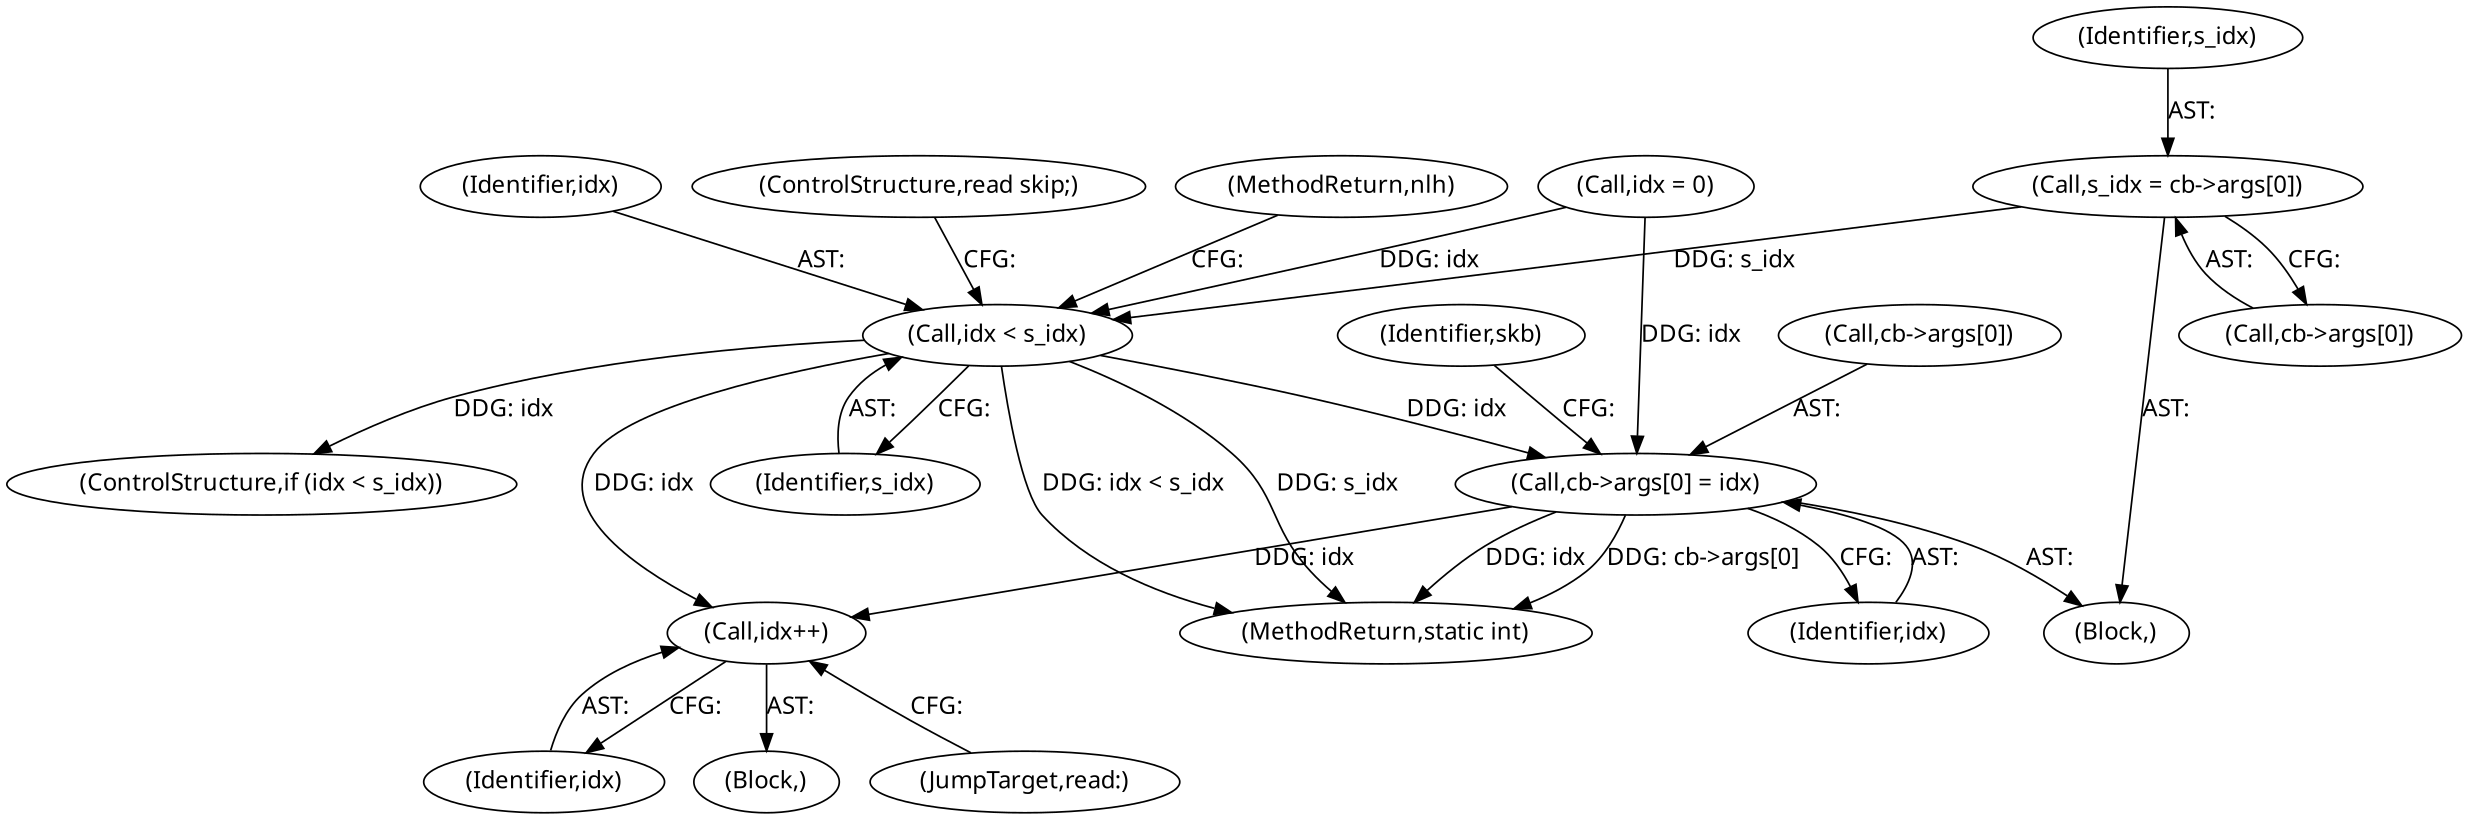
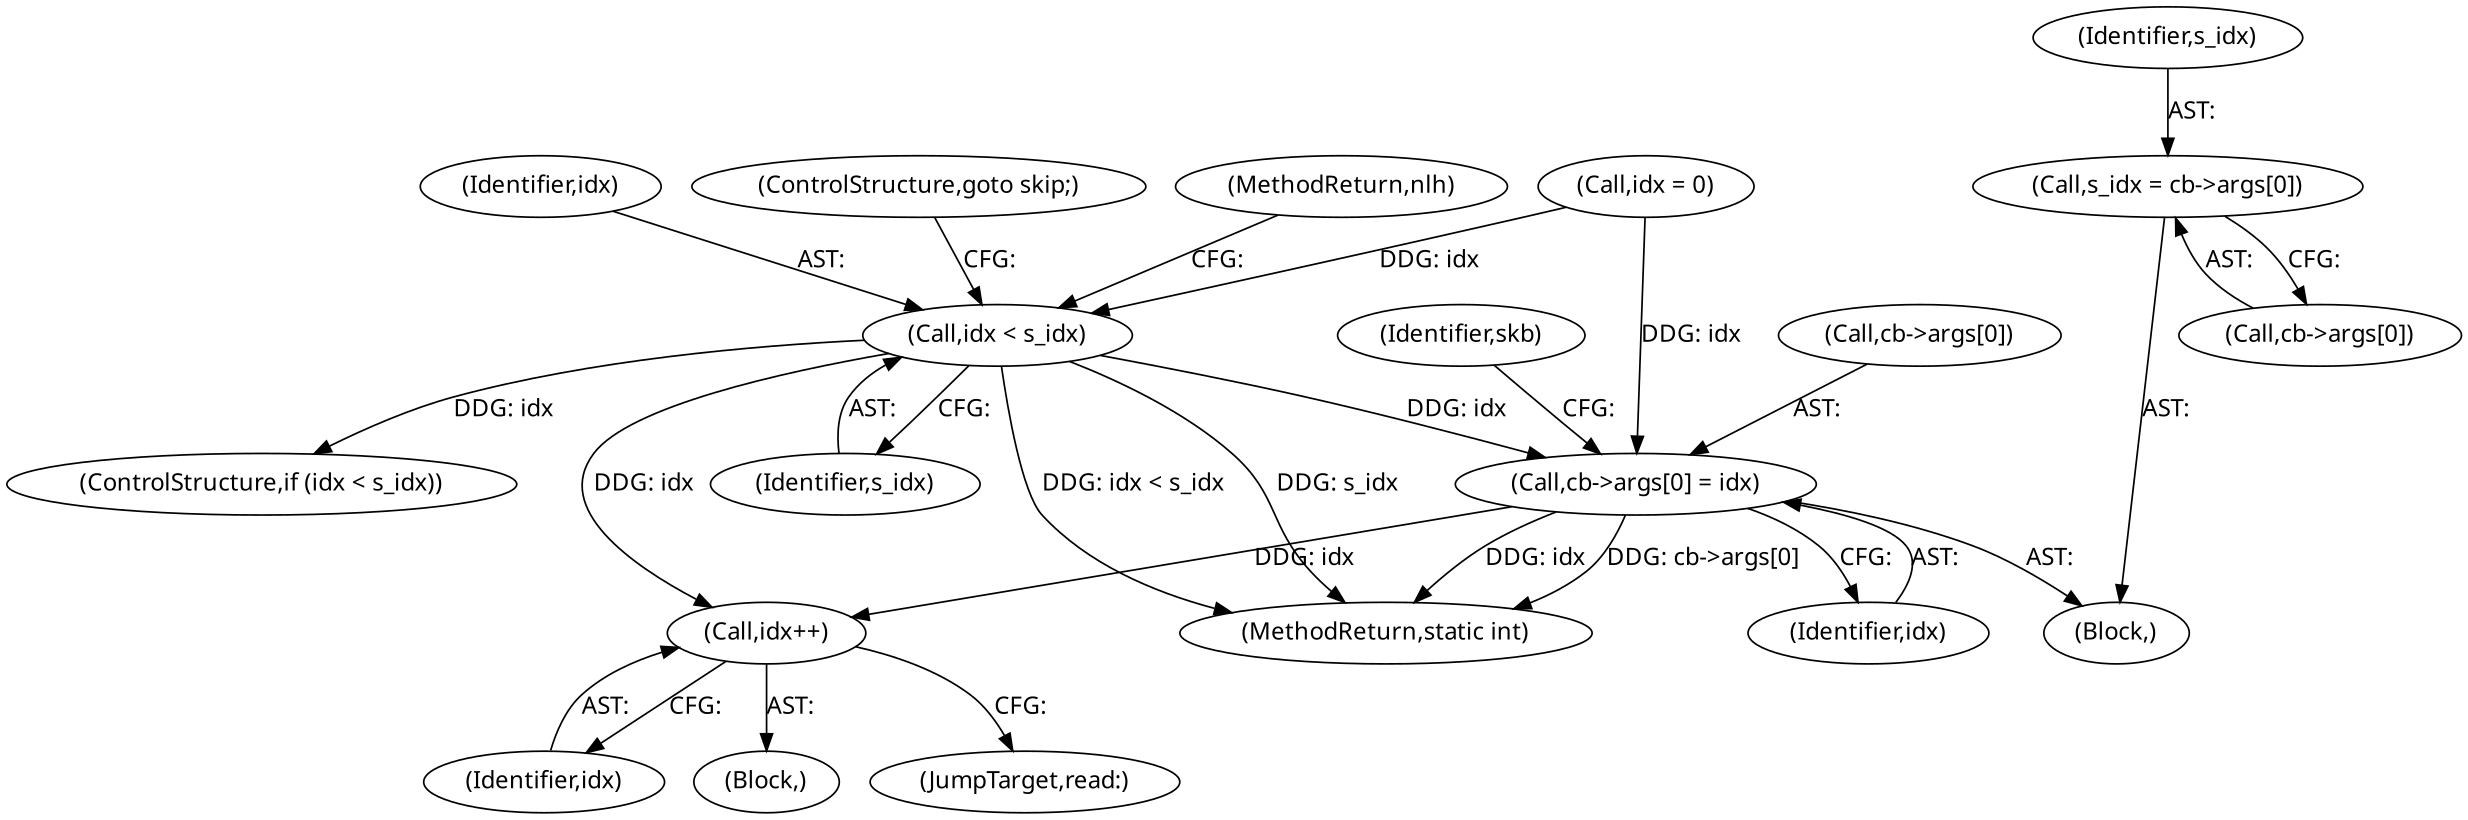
(919, 187) -> (919, 187)
(1576, 263) -> none
(897, 713) -> (940, 676)
